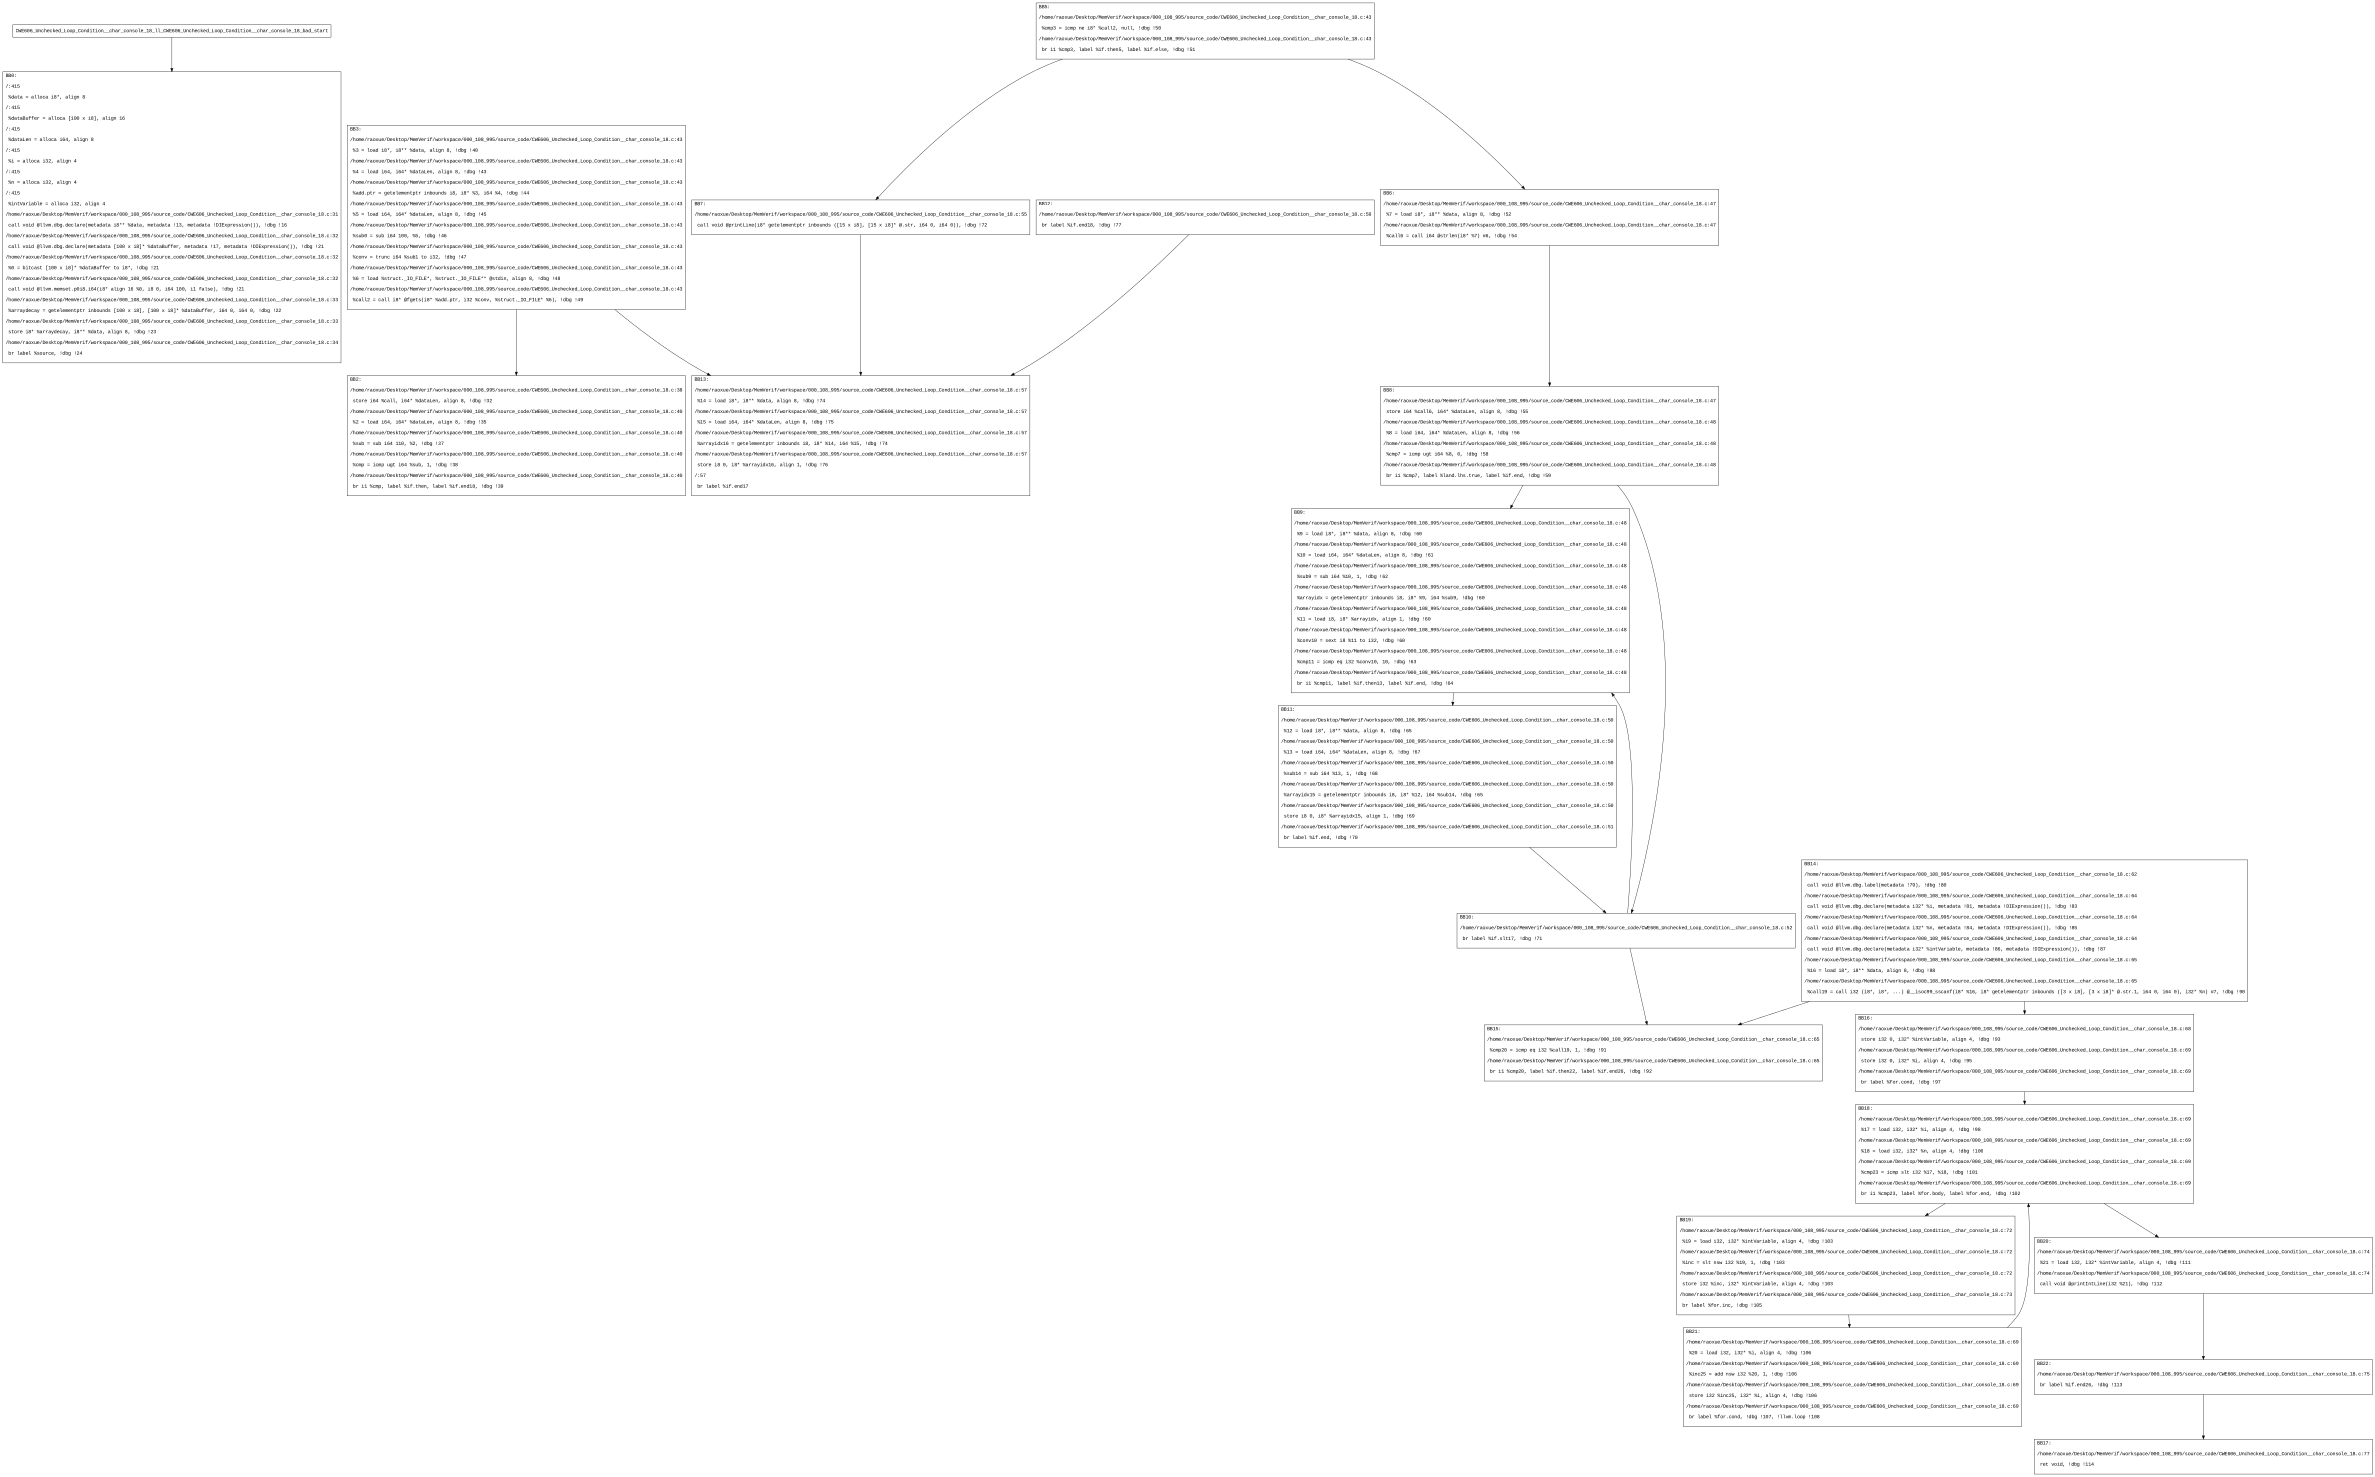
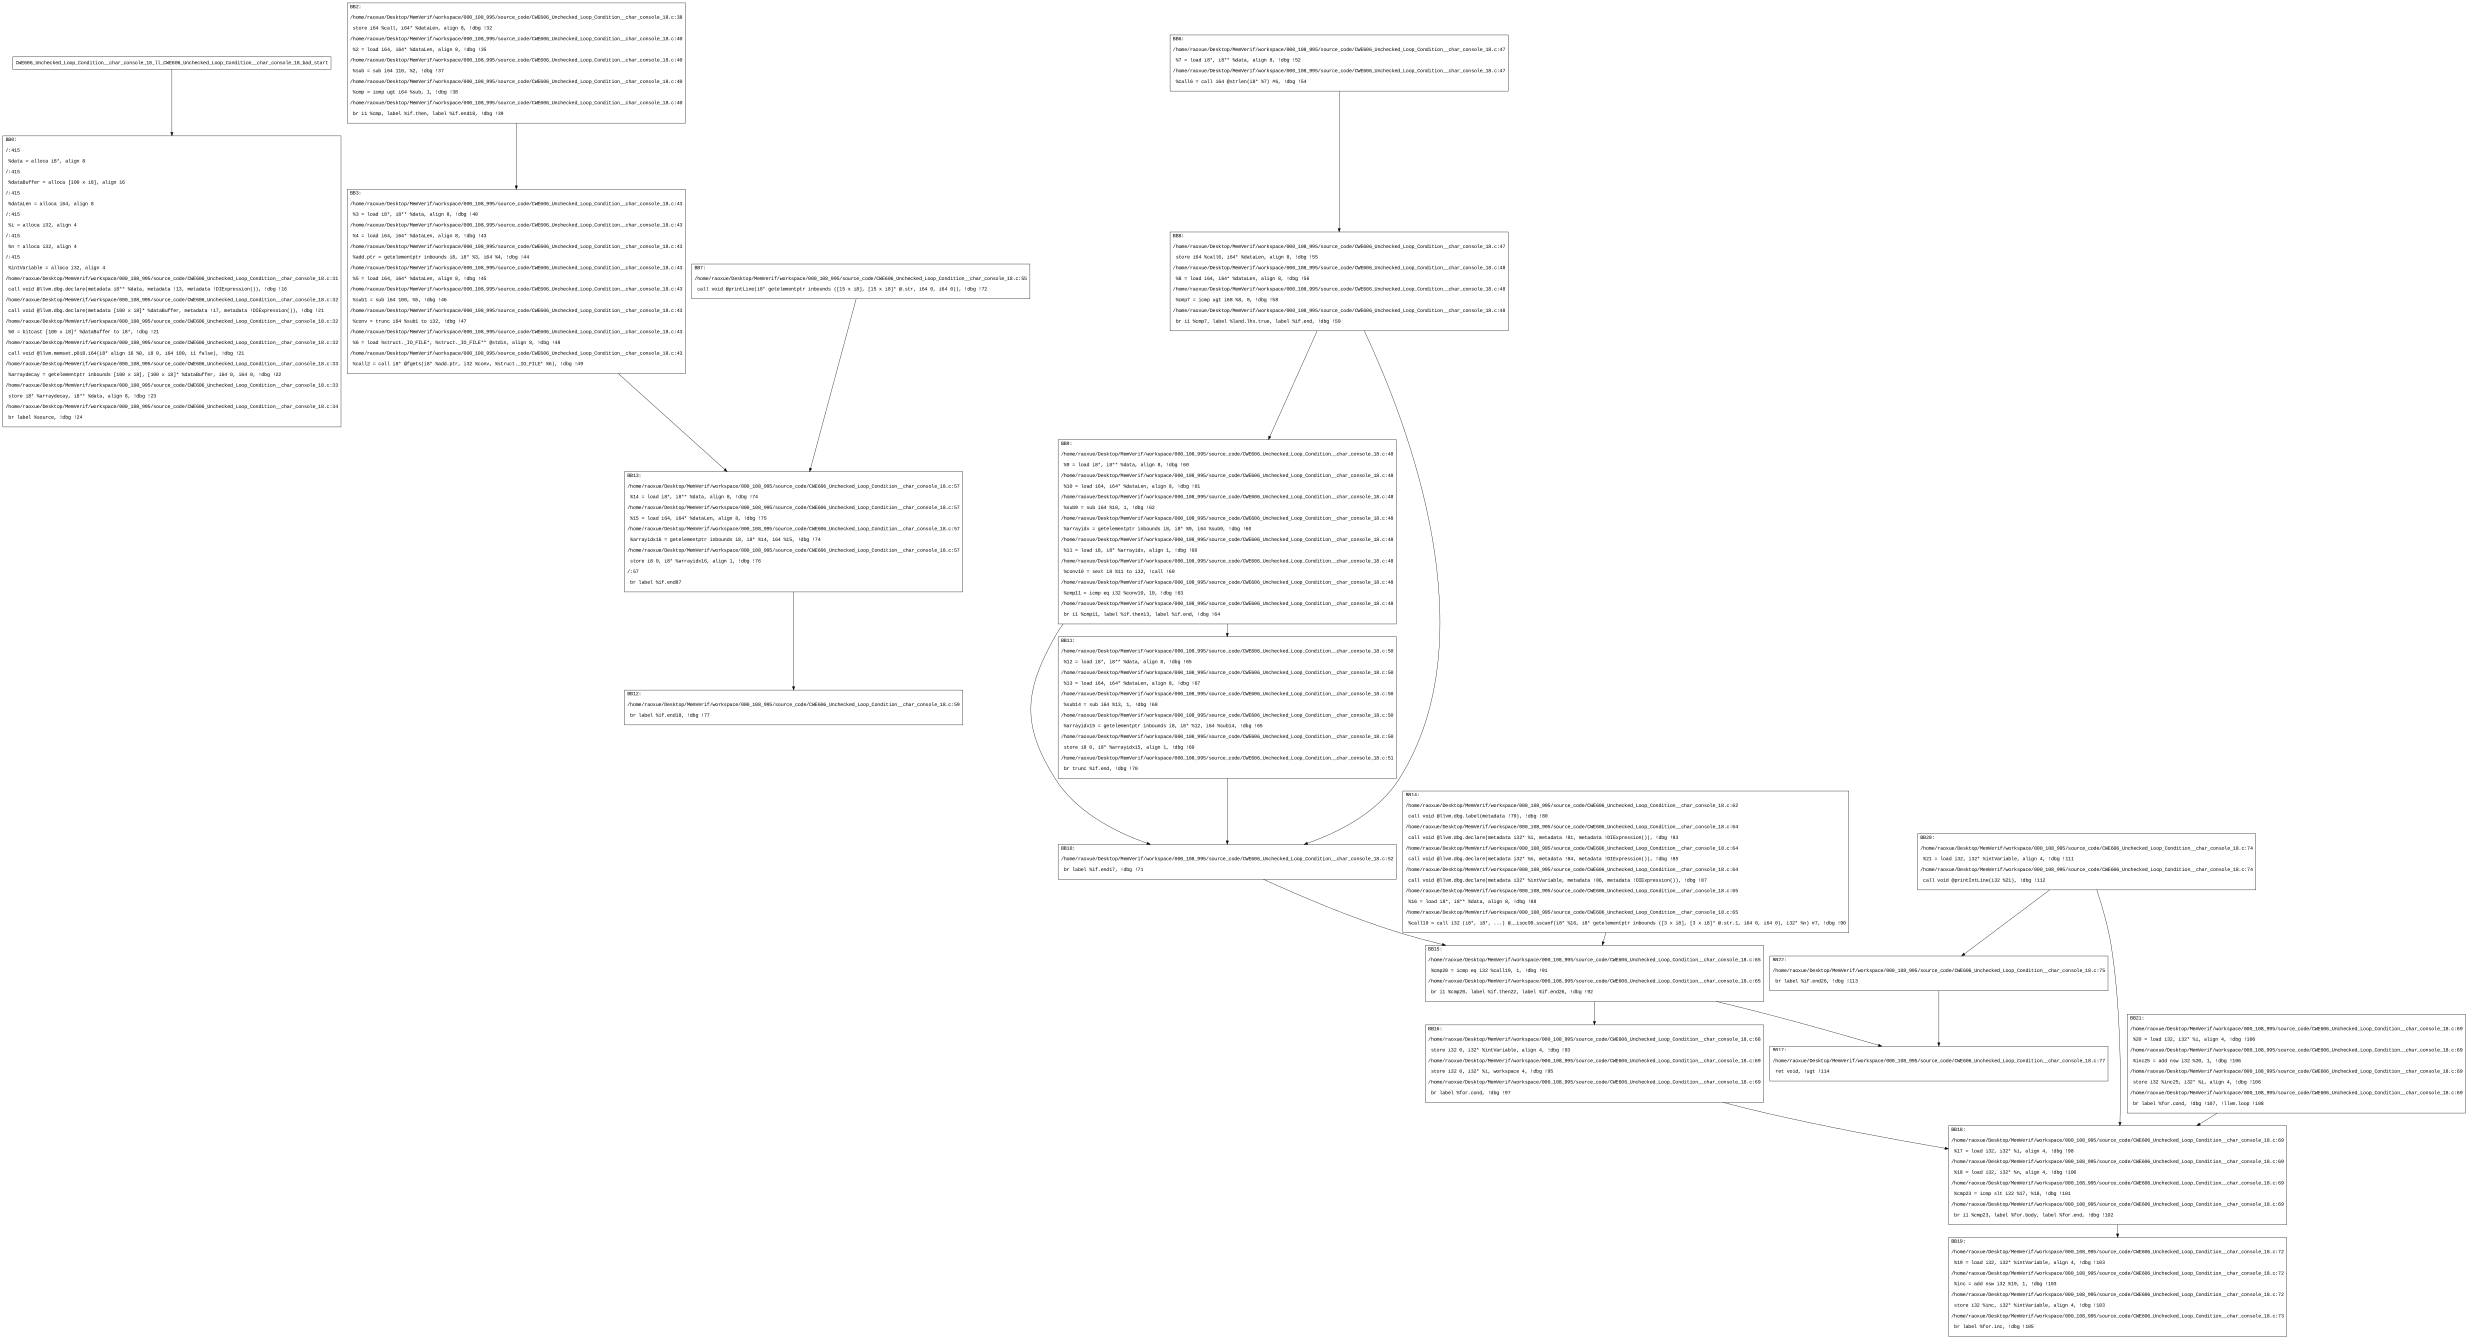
(1205, 31) -> none
(398, 236) -> (398, 300)
(1106, 310) -> (794, 639)
(516, 341) -> (516, 154)
(1436, 454) -> (1226, 300)
(721, 486) -> (654, 582)
(1350, 640) -> (1118, 572)
(1632, 803) -> (1043, 756)
(1319, 838) -> (1099, 769)
(1501, 938) -> (1102, 870)
(2025, 1006) -> (1594, 1011)
none -> (1798, 1022)
(1915, 1061) -> (1491, 1071)
(2130, 1219) -> (2118, 1005)
(1732, 1263) -> (2004, 1284)
(1849, 1320) -> none
(2066, 1464) -> (1801, 1071)
